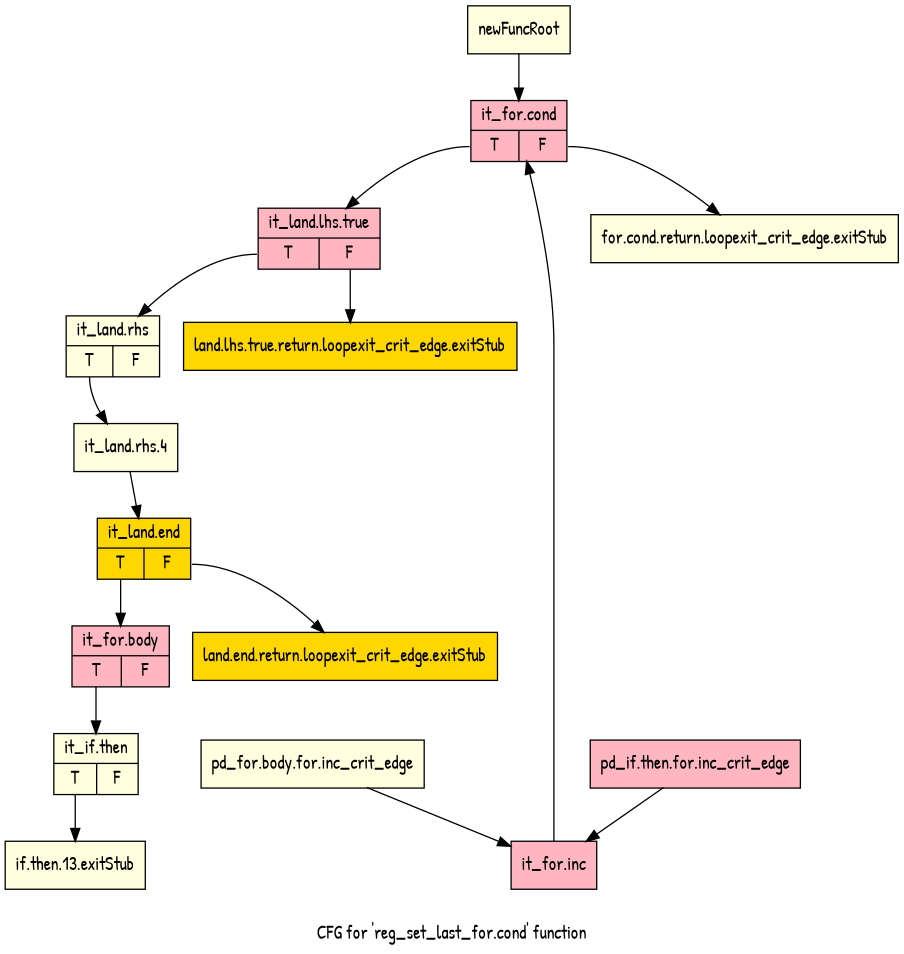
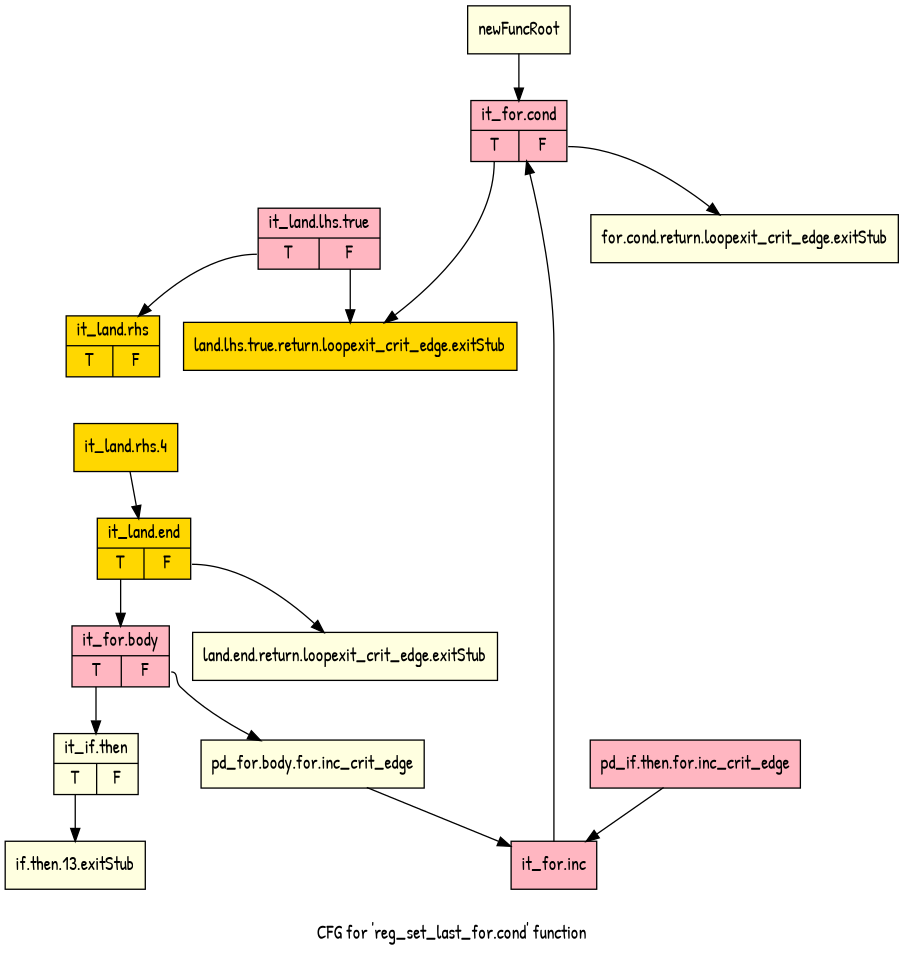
(408, 163) -> (462, 248)
(113, 346) -> (113, 346)
(93, 396) -> none
(126, 448) -> (126, 448)
(345, 656) -> (345, 656)
none -> (205, 708)
